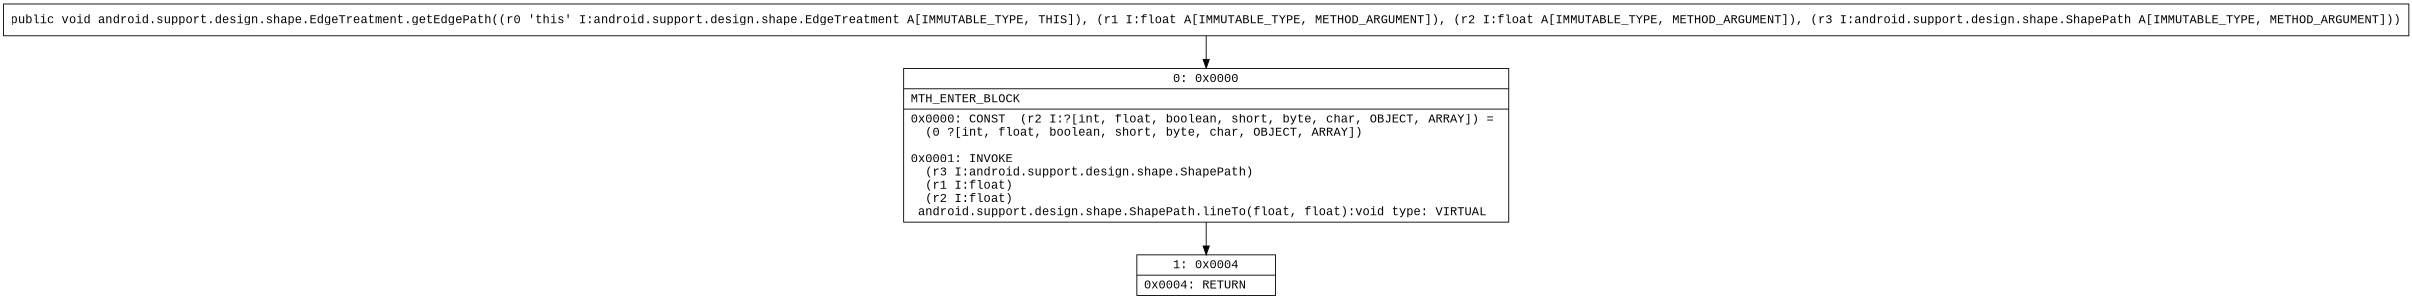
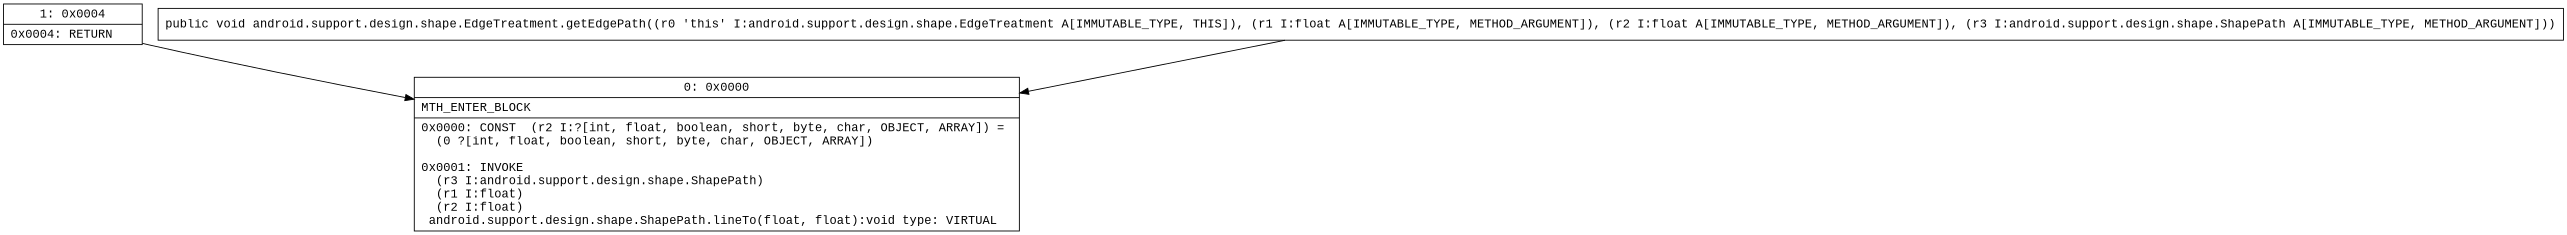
(1206, 234) -> (274, 72)
